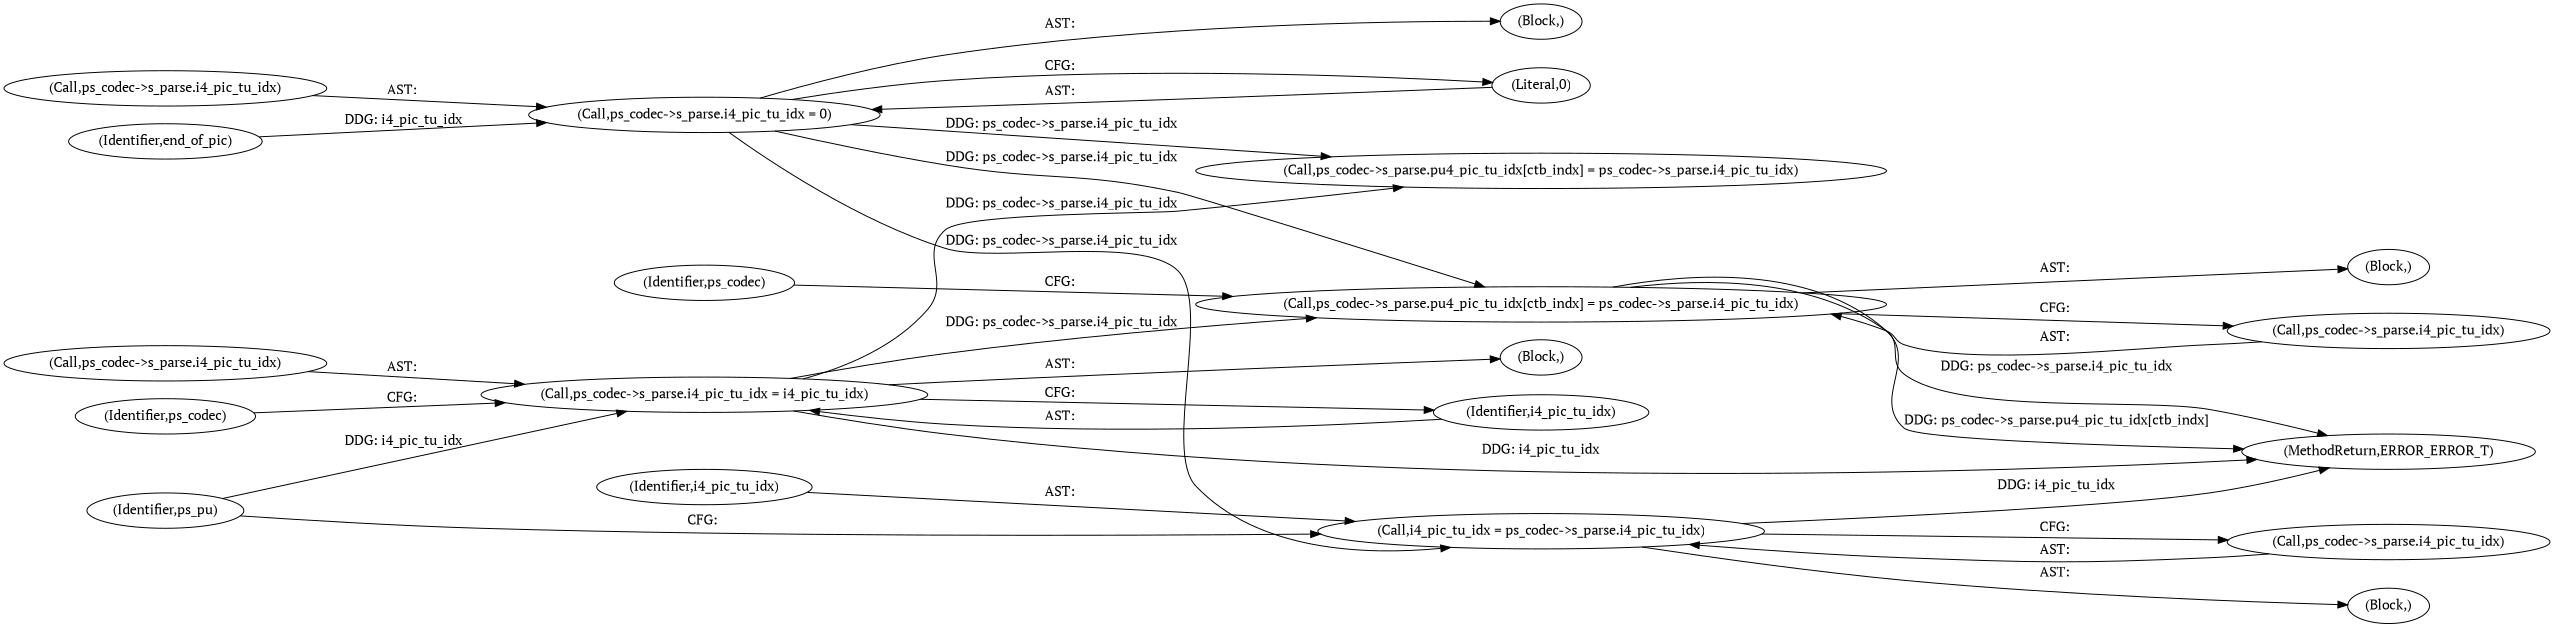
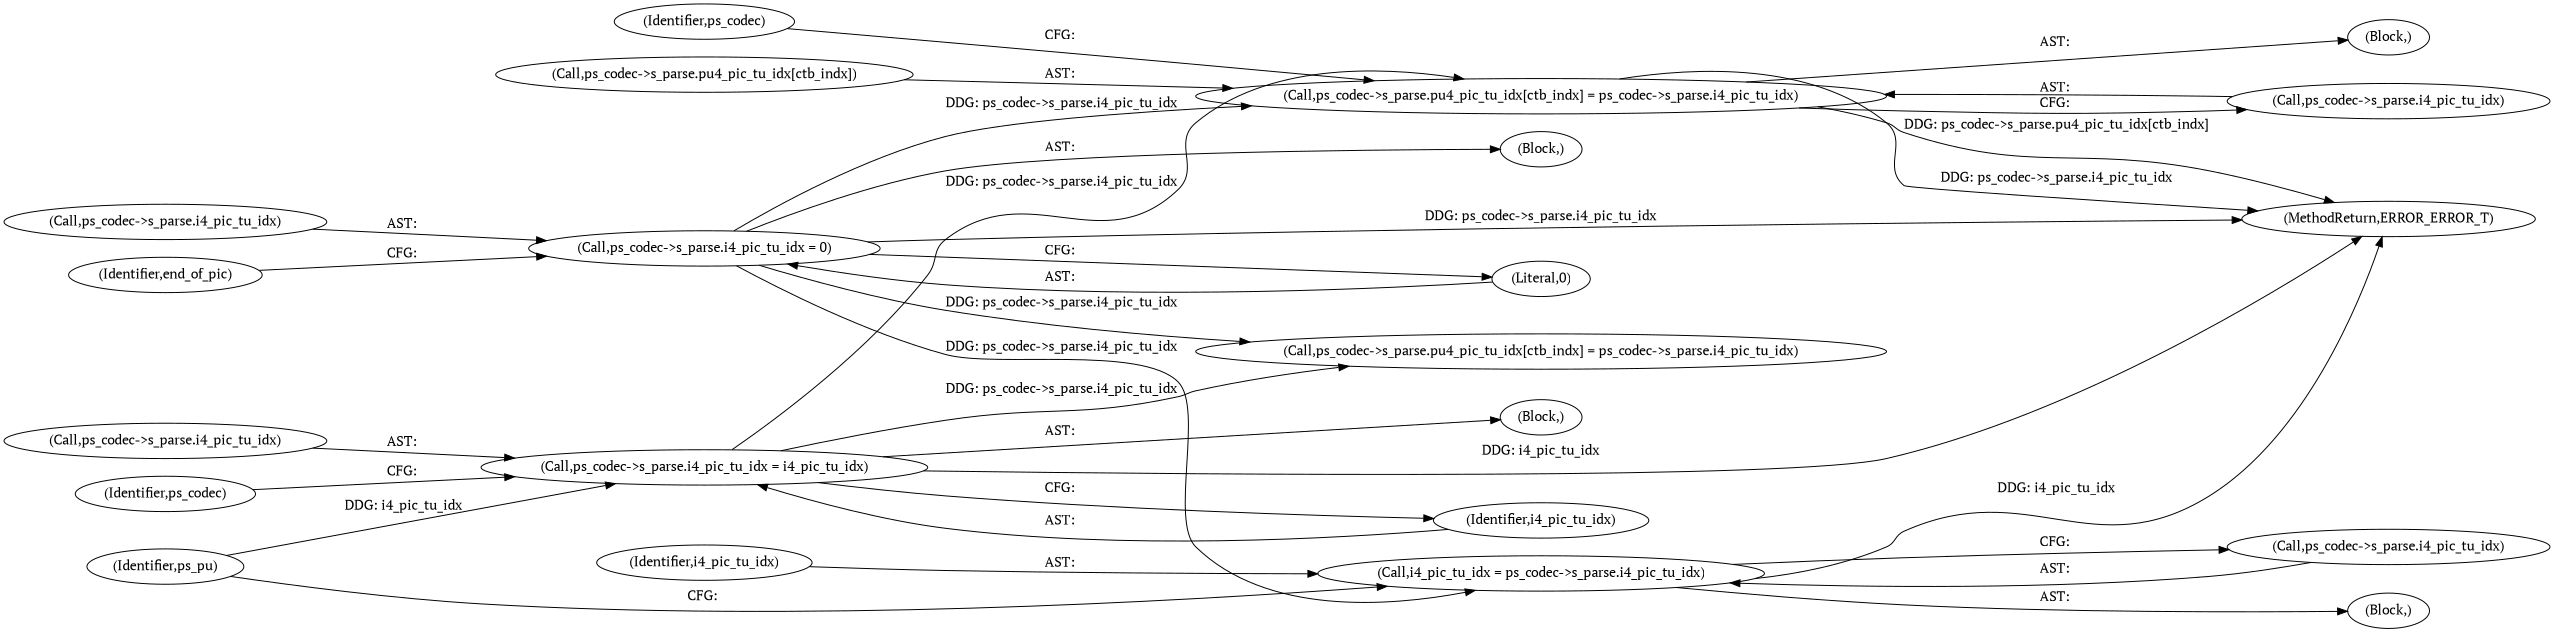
none -> (704, 75)
(404, 120) -> (404, 254)
none -> (1550, 228)
